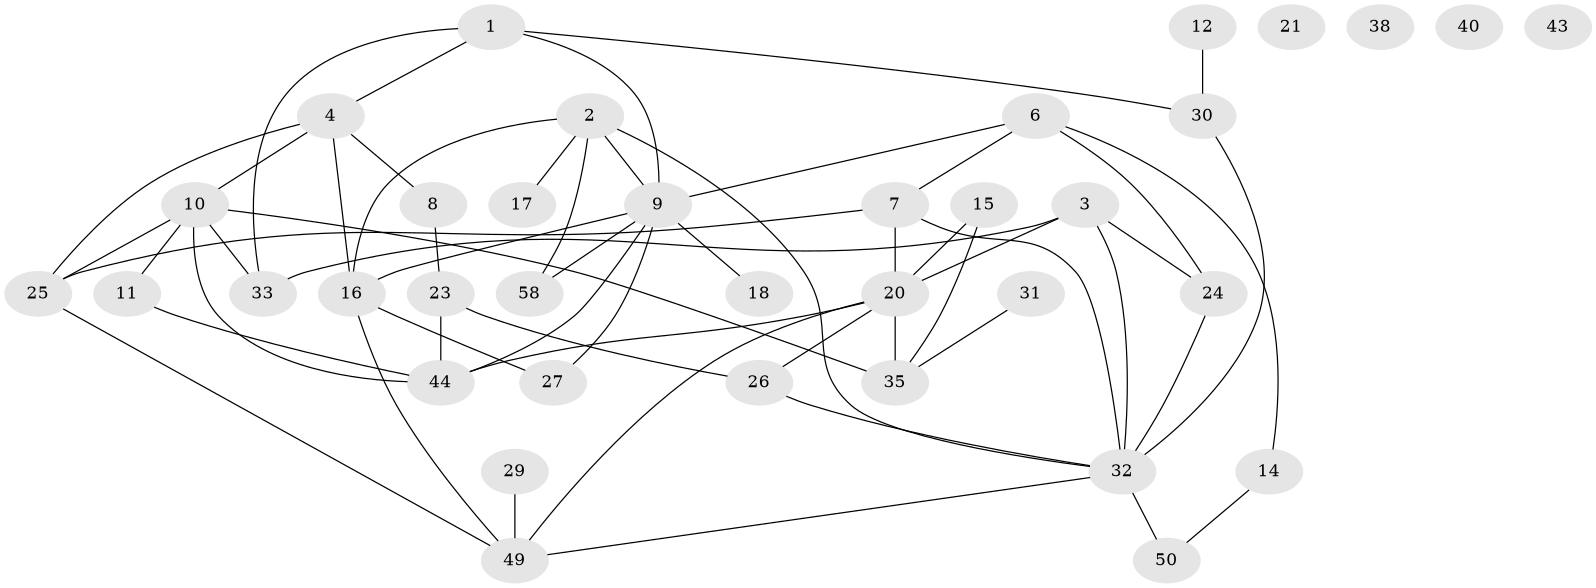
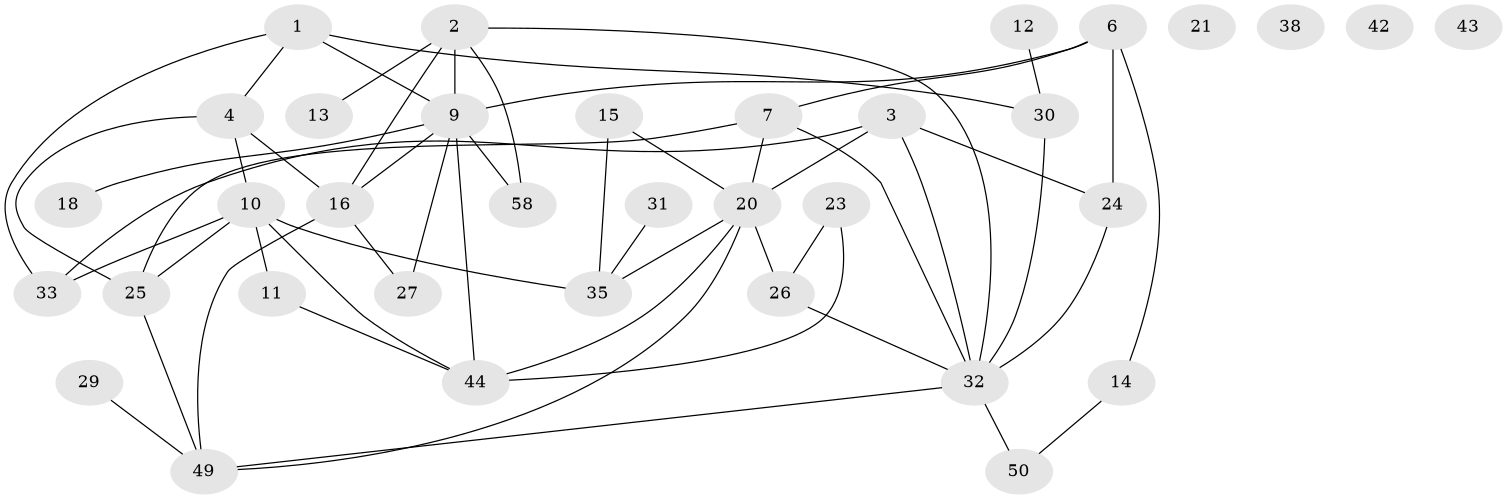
(1469, 27) -> (1380, 27)
(433, 205) -> none
(522, 205) -> (319, 116)
